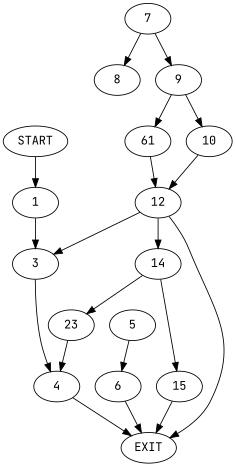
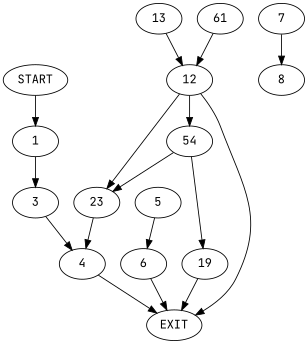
(179, 80) -> none
(209, 141) -> (159, 19)
(101, 231) -> (146, 138)
(158, 264) -> (190, 141)
(179, 387) -> (205, 264)
